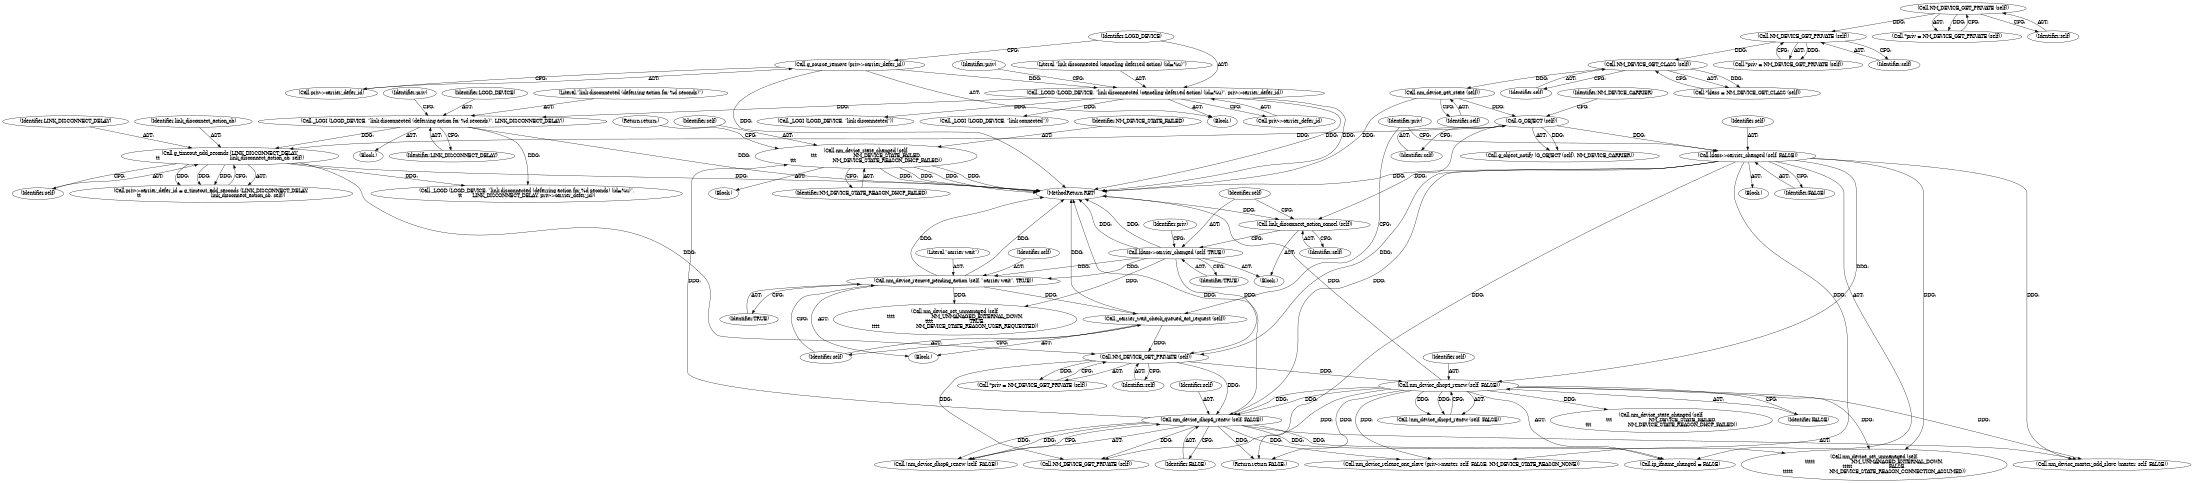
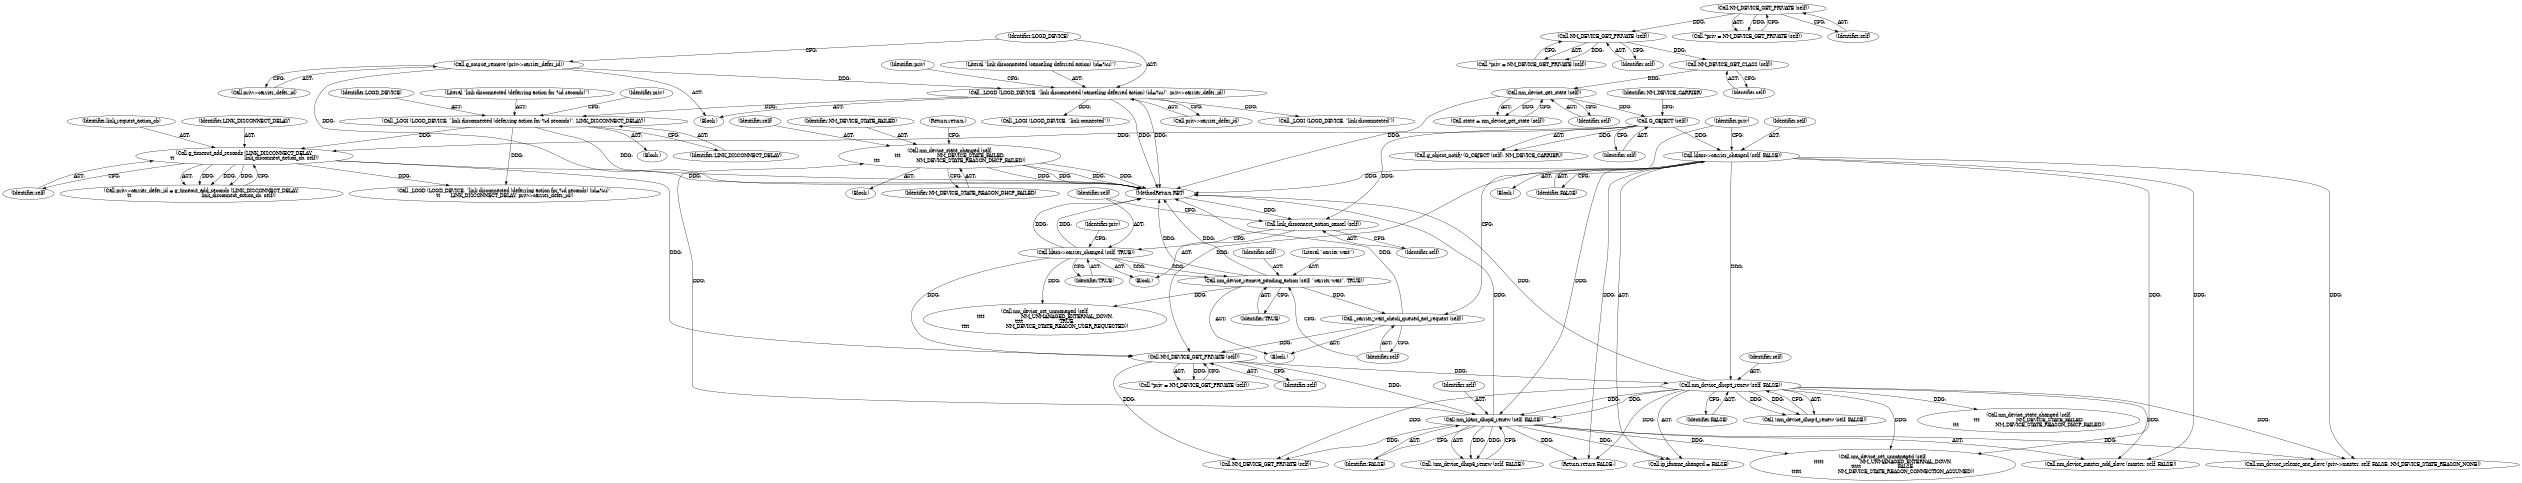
(1747, 93) -> none
(193, 122) -> (121, 122)
none -> (1498, 122)
(1212, 420) -> (1494, 420)
